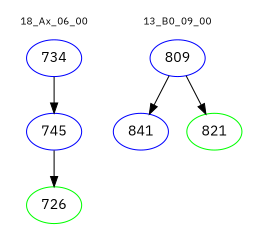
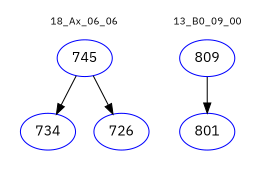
(55, 22) -> (85, 22)
(54, 90) -> (69, 90)
(141, 132) -> (207, 132)
(214, 132) -> none
(54, 205) -> (121, 132)
